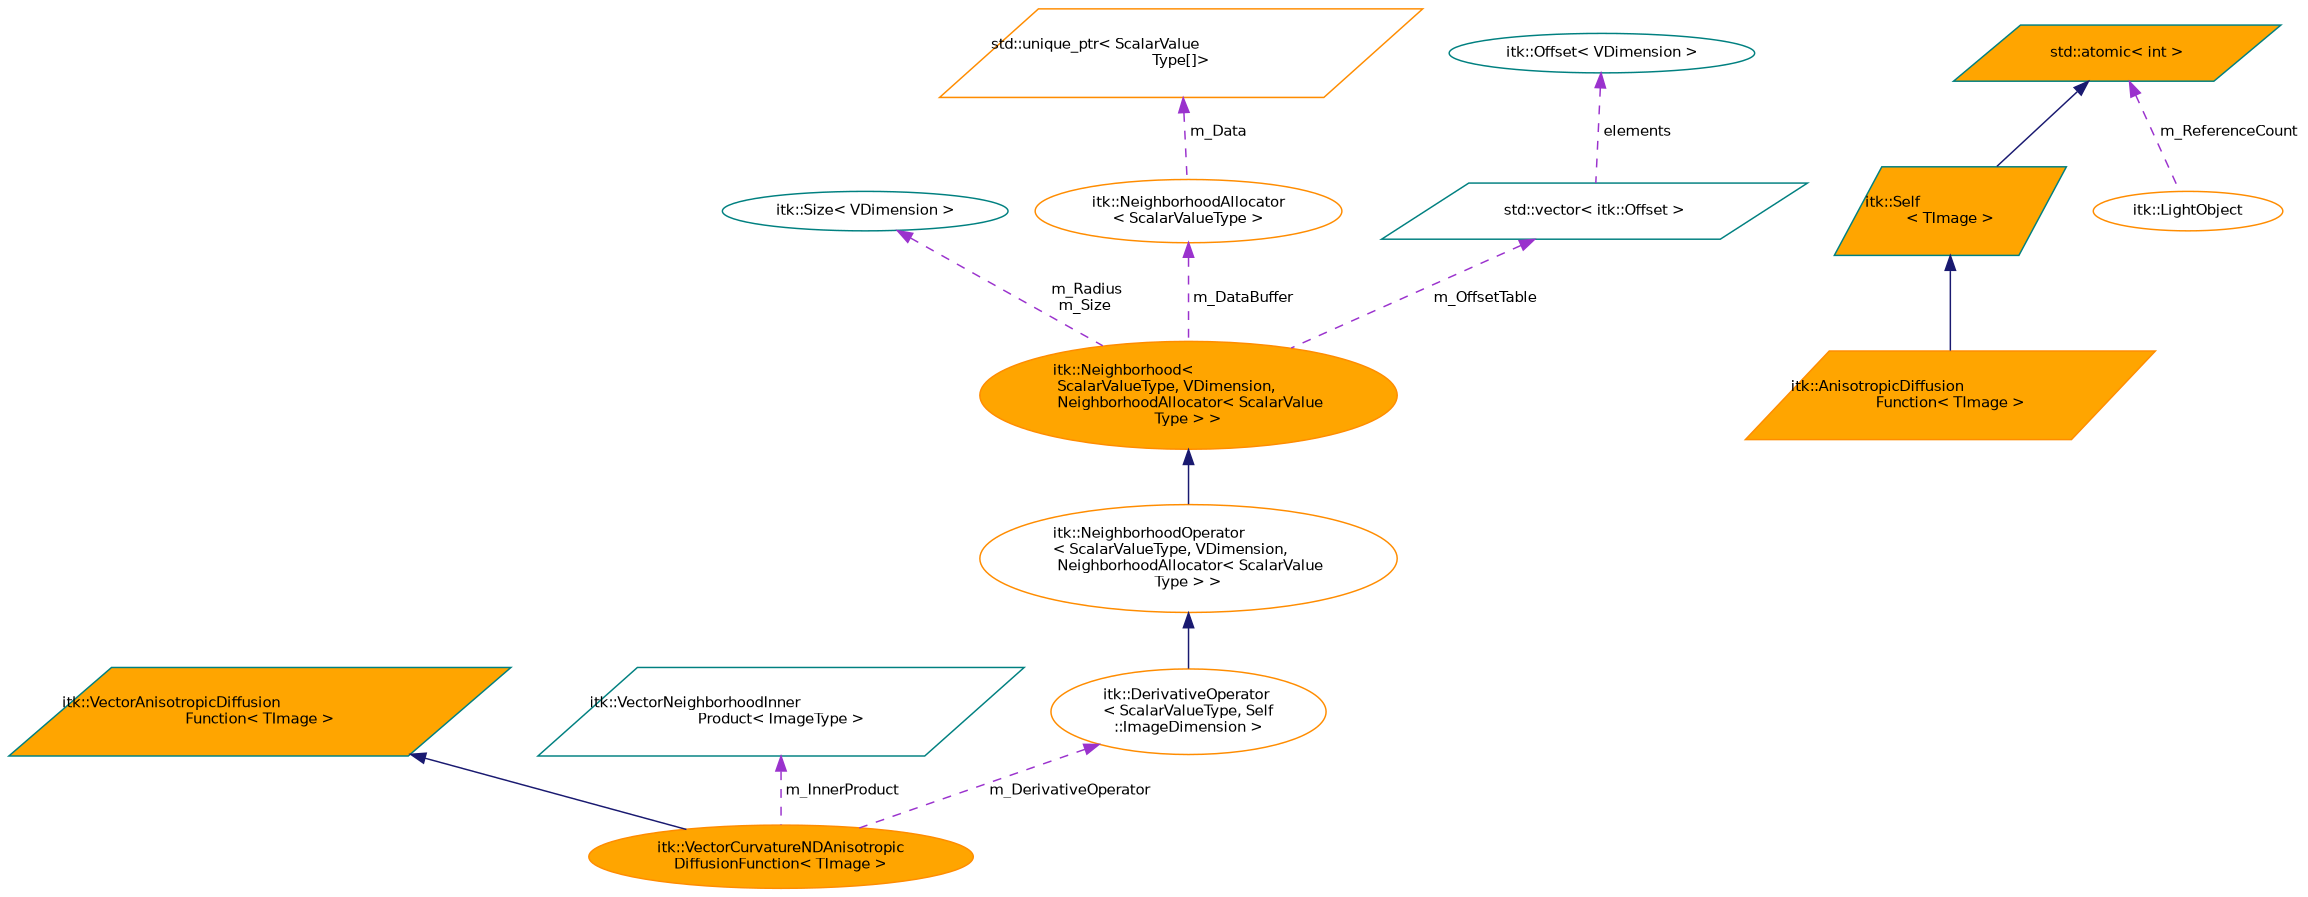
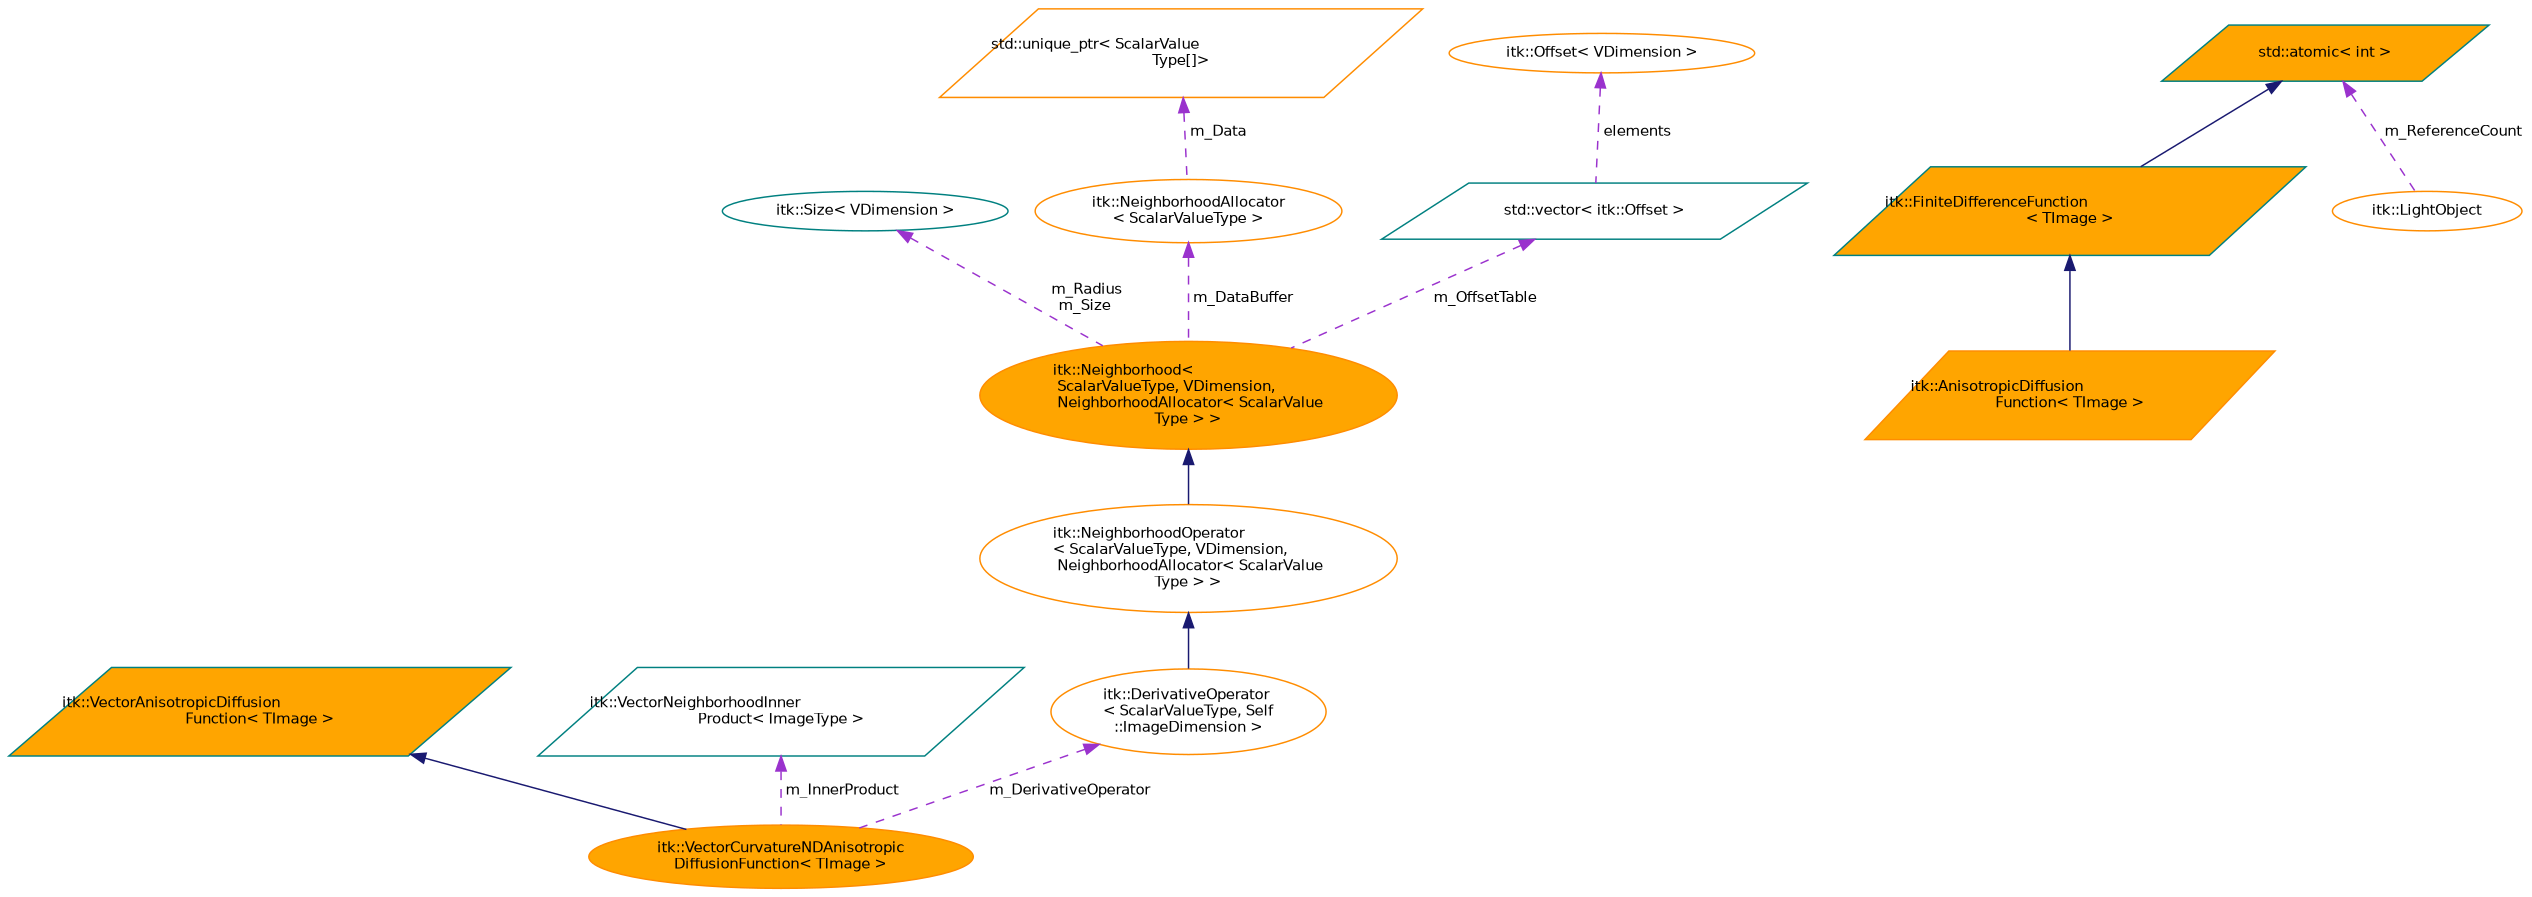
(1602, 53) -> (1602, 53)
(1950, 211) -> (2070, 211)
